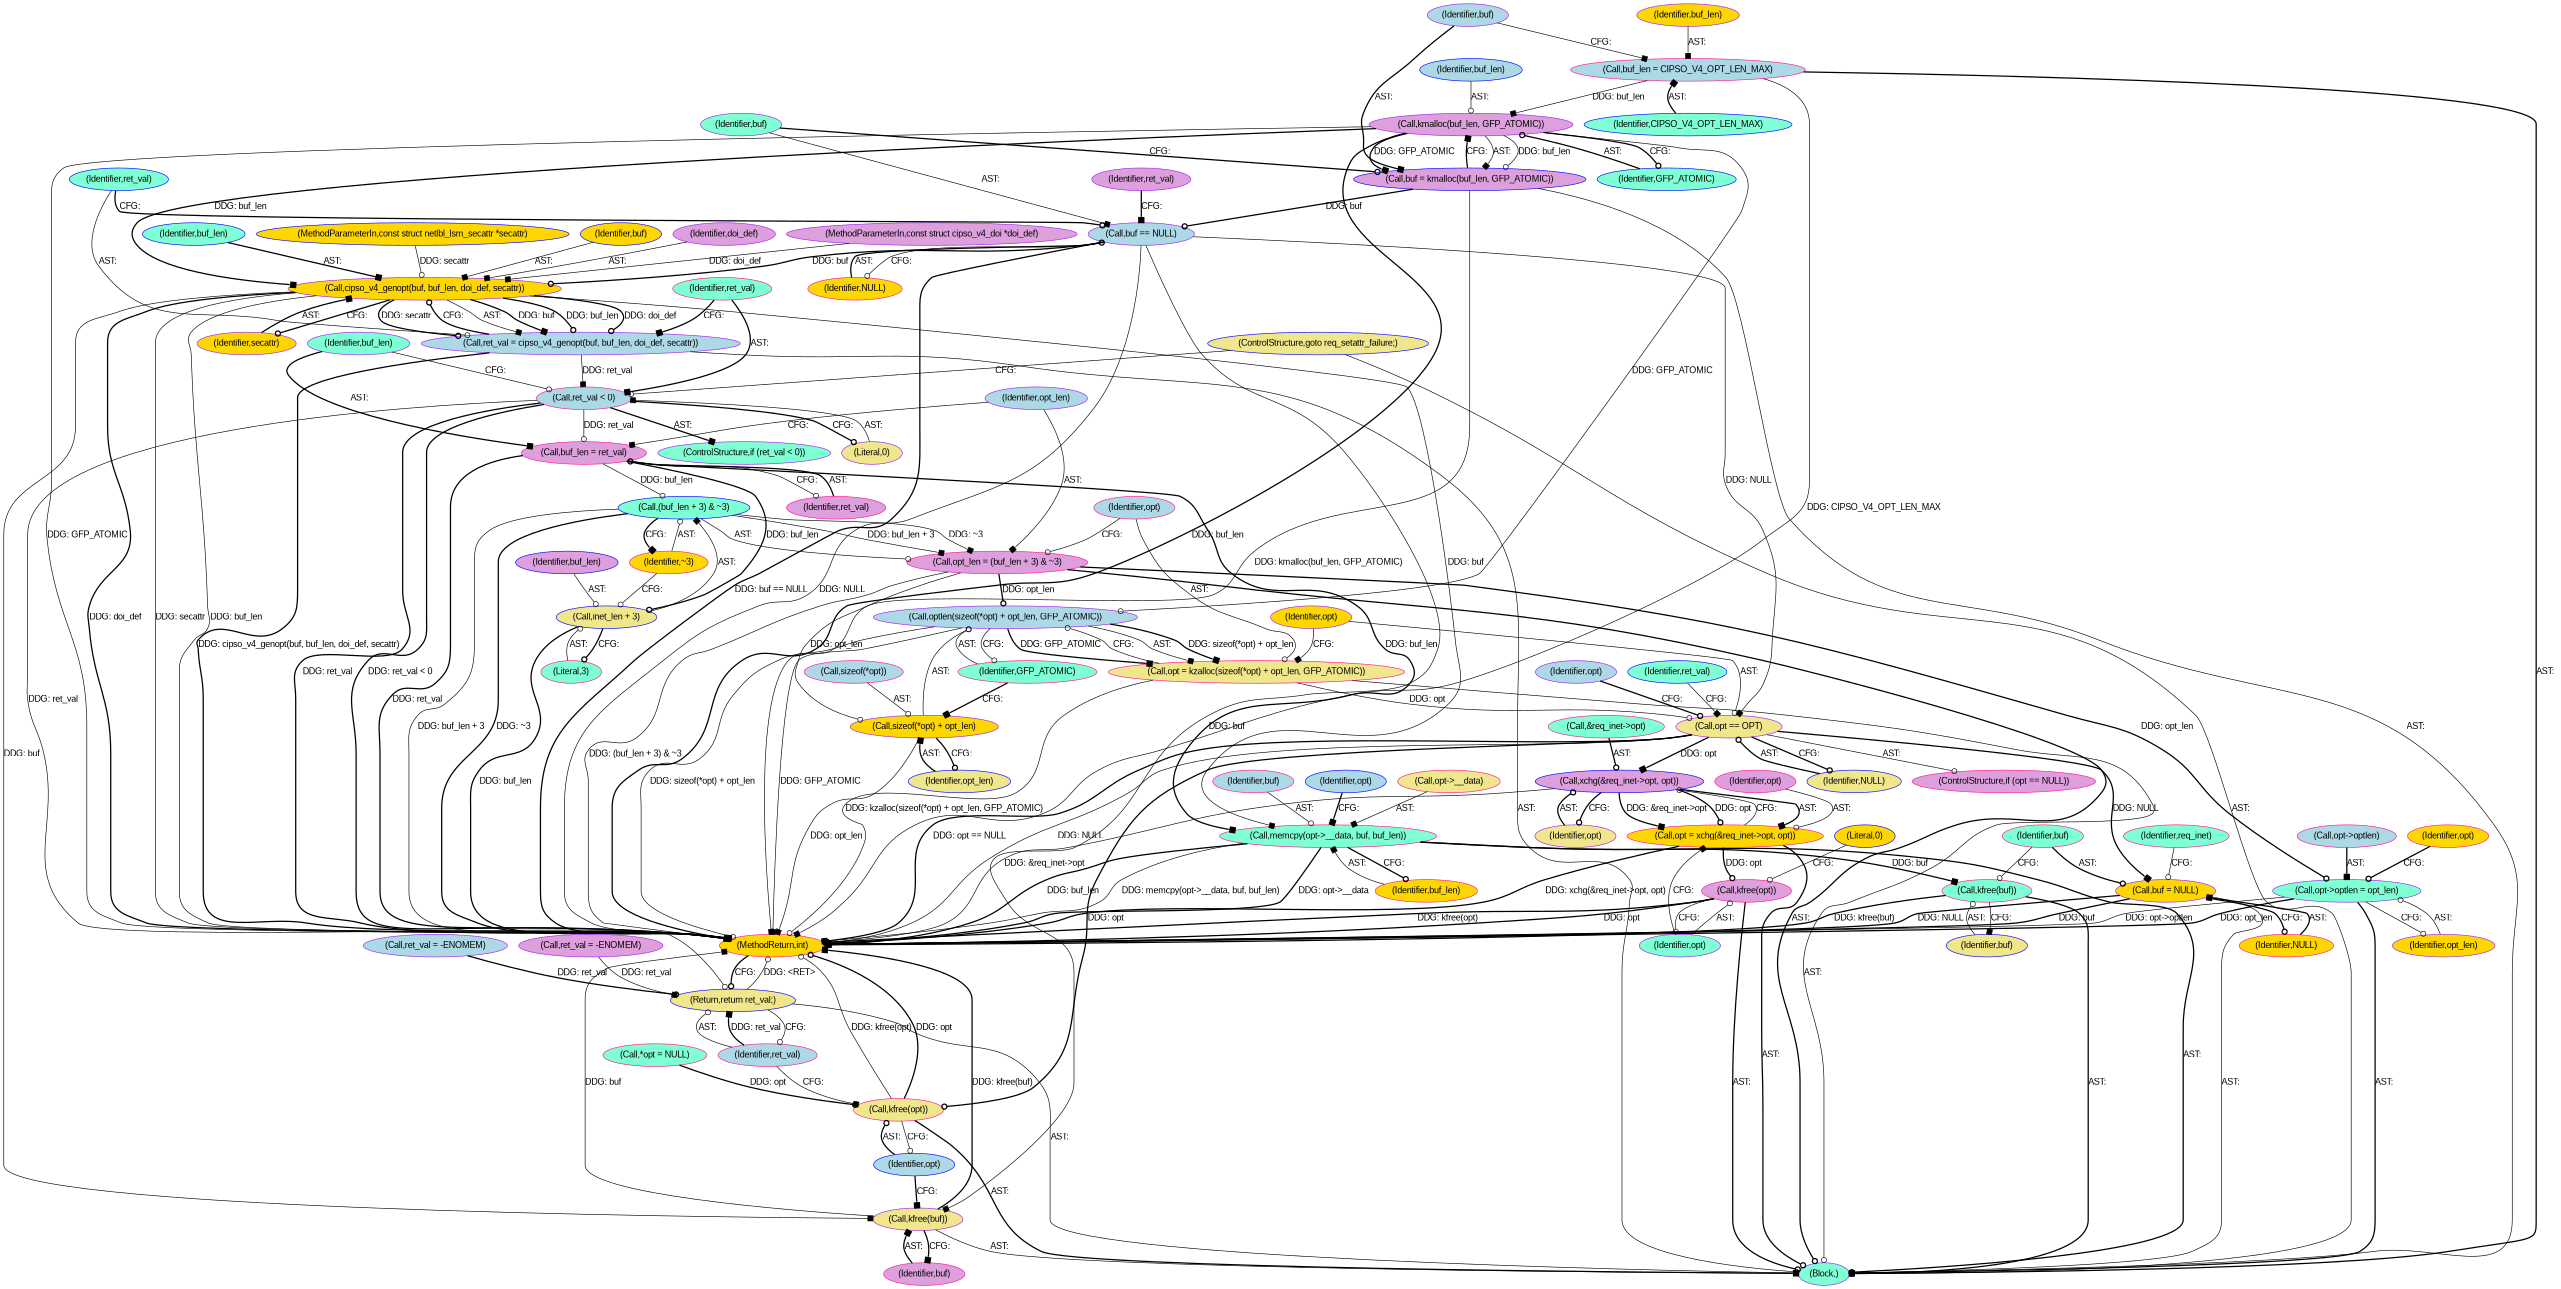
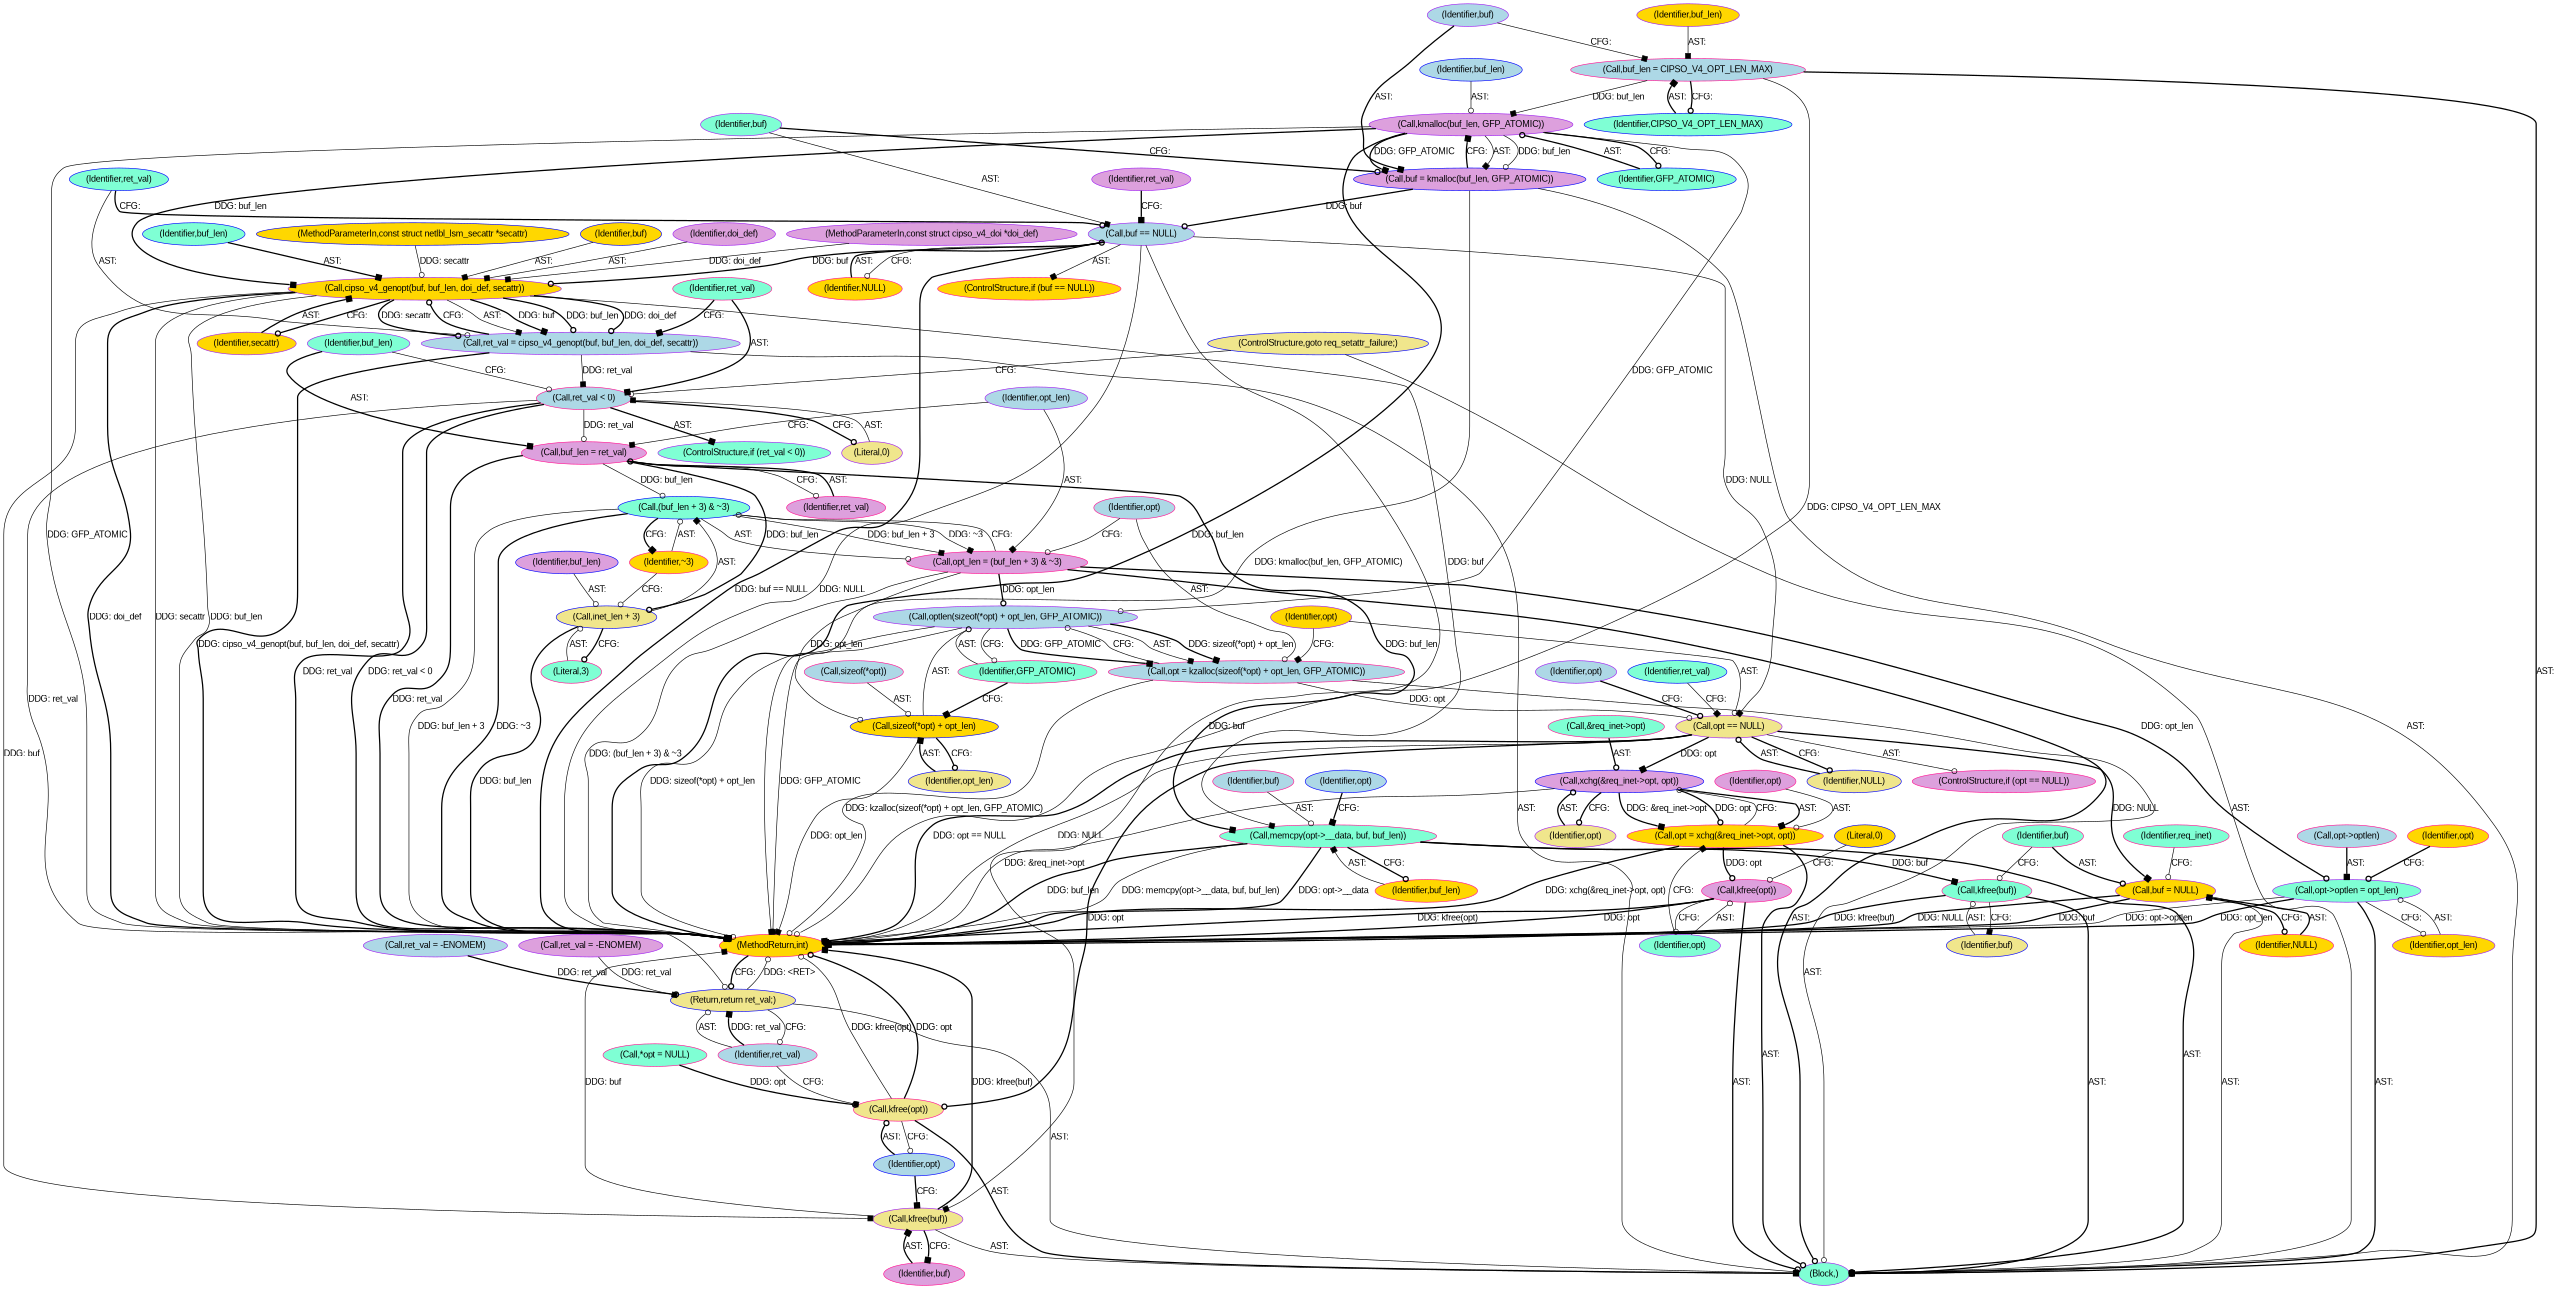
none -> (1692, 95)
none -> (1029, 289)
none -> (915, 522)
(1510, 665) -> (1510, 665)
(1256, 672) -> (1256, 672)
(924, 727) -> (924, 727)
(1729, 727) -> (1729, 727)
(1449, 781) -> none
